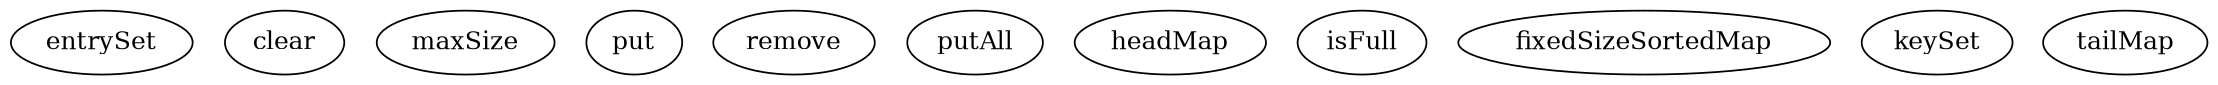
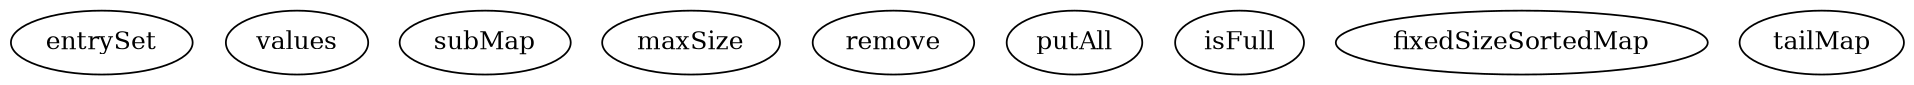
(285, 43) -> none
none -> (297, 43)
none -> (485, 43)
(634, 43) -> none
(1170, 43) -> none
(1937, 43) -> none
